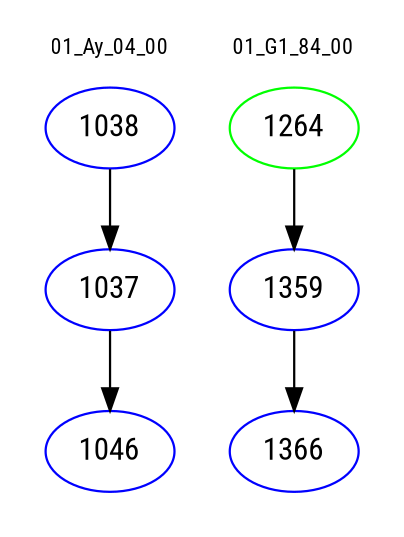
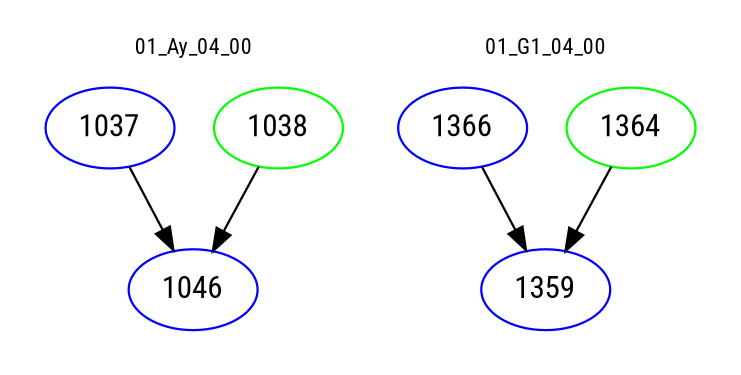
(294, 48) -> (547, 48)
(110, 128) -> (278, 128)
(294, 128) -> (631, 128)
(110, 198) -> (241, 199)
(294, 360) -> (499, 198)
